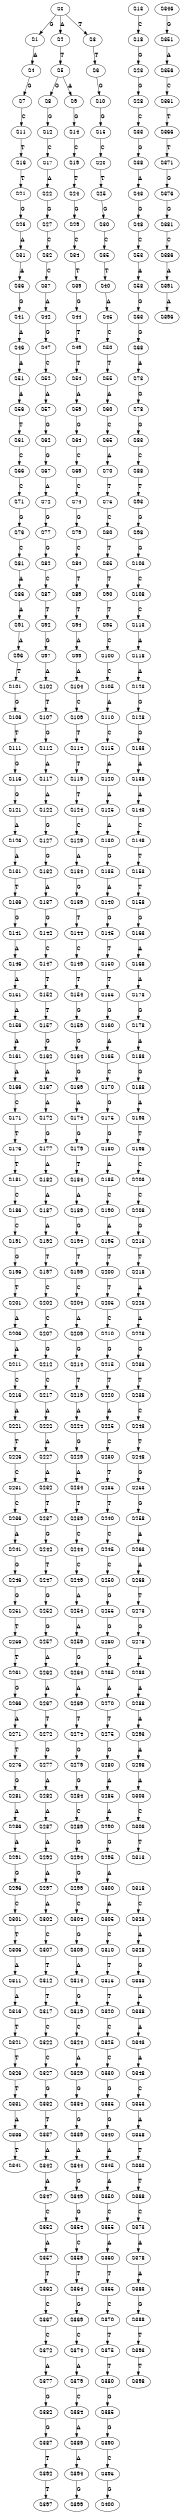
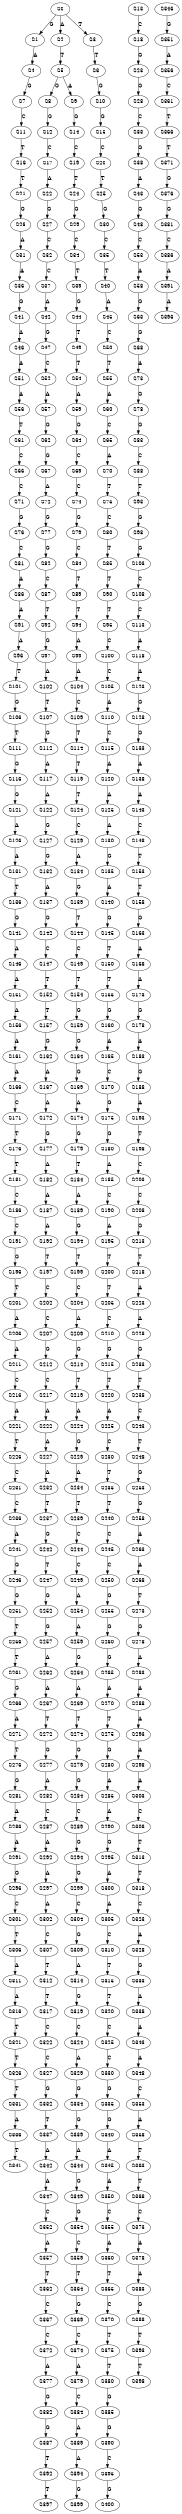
(48, 1812) -> (48, 1812)
none -> (138, 1872)
